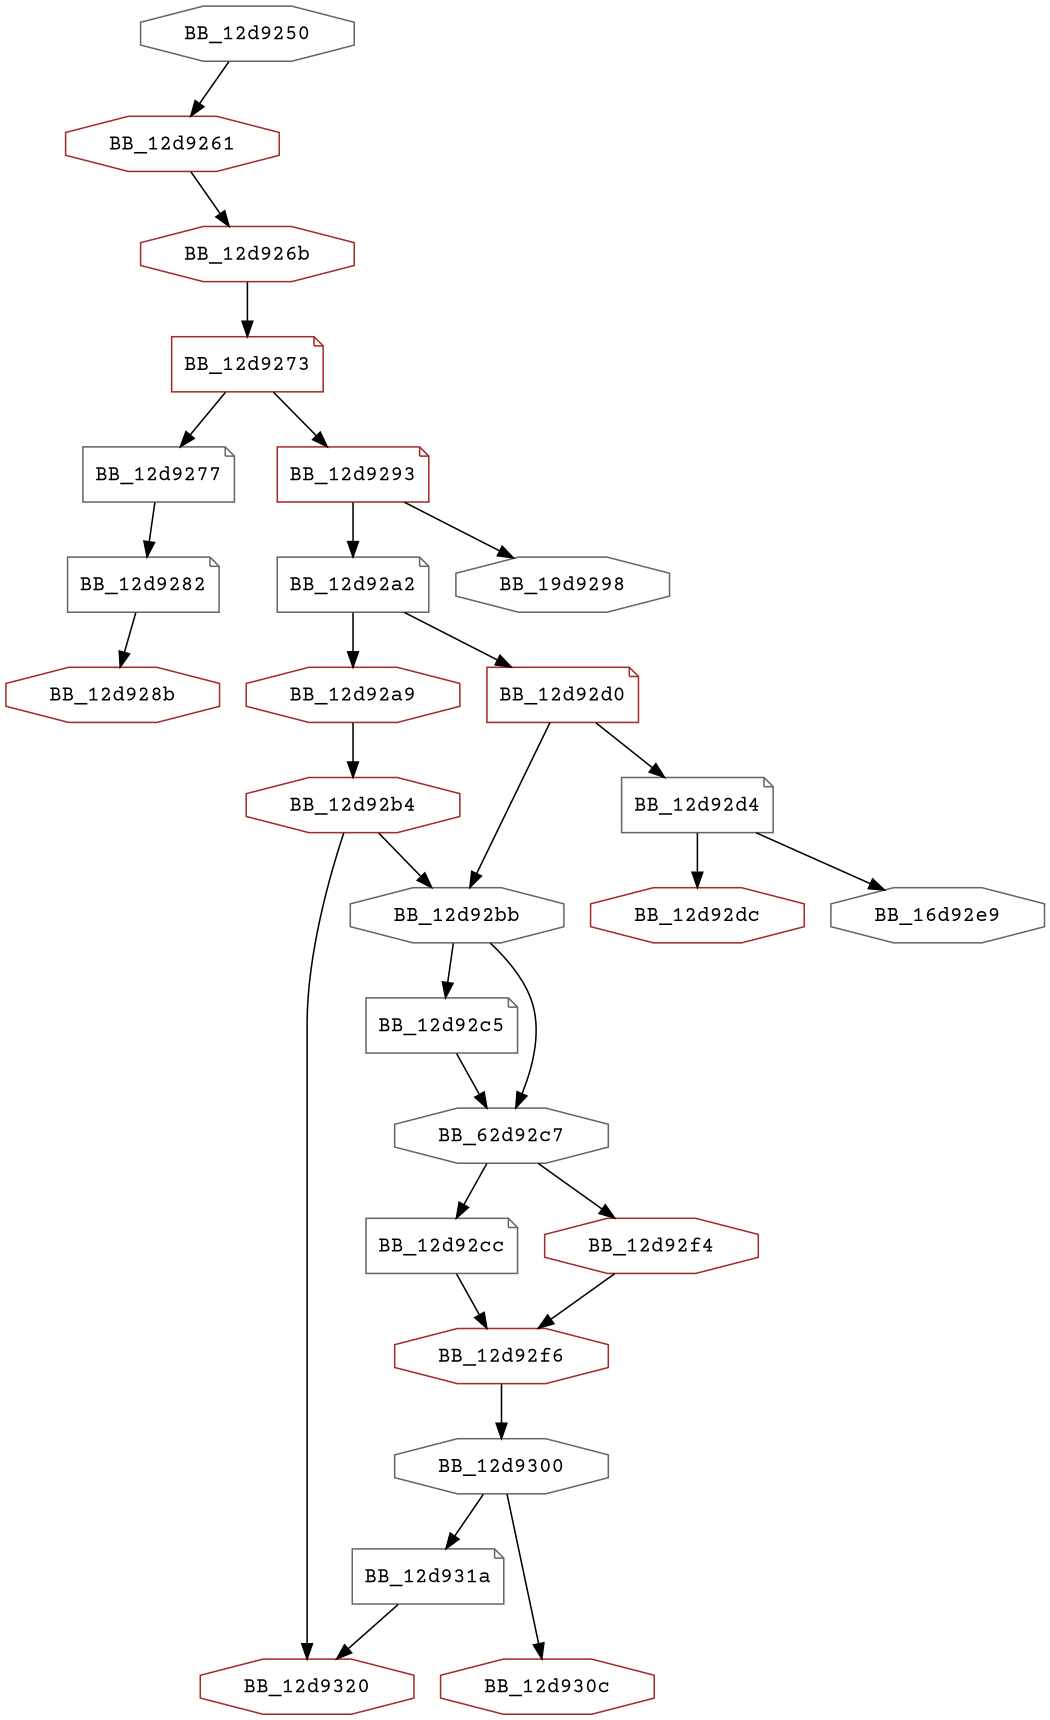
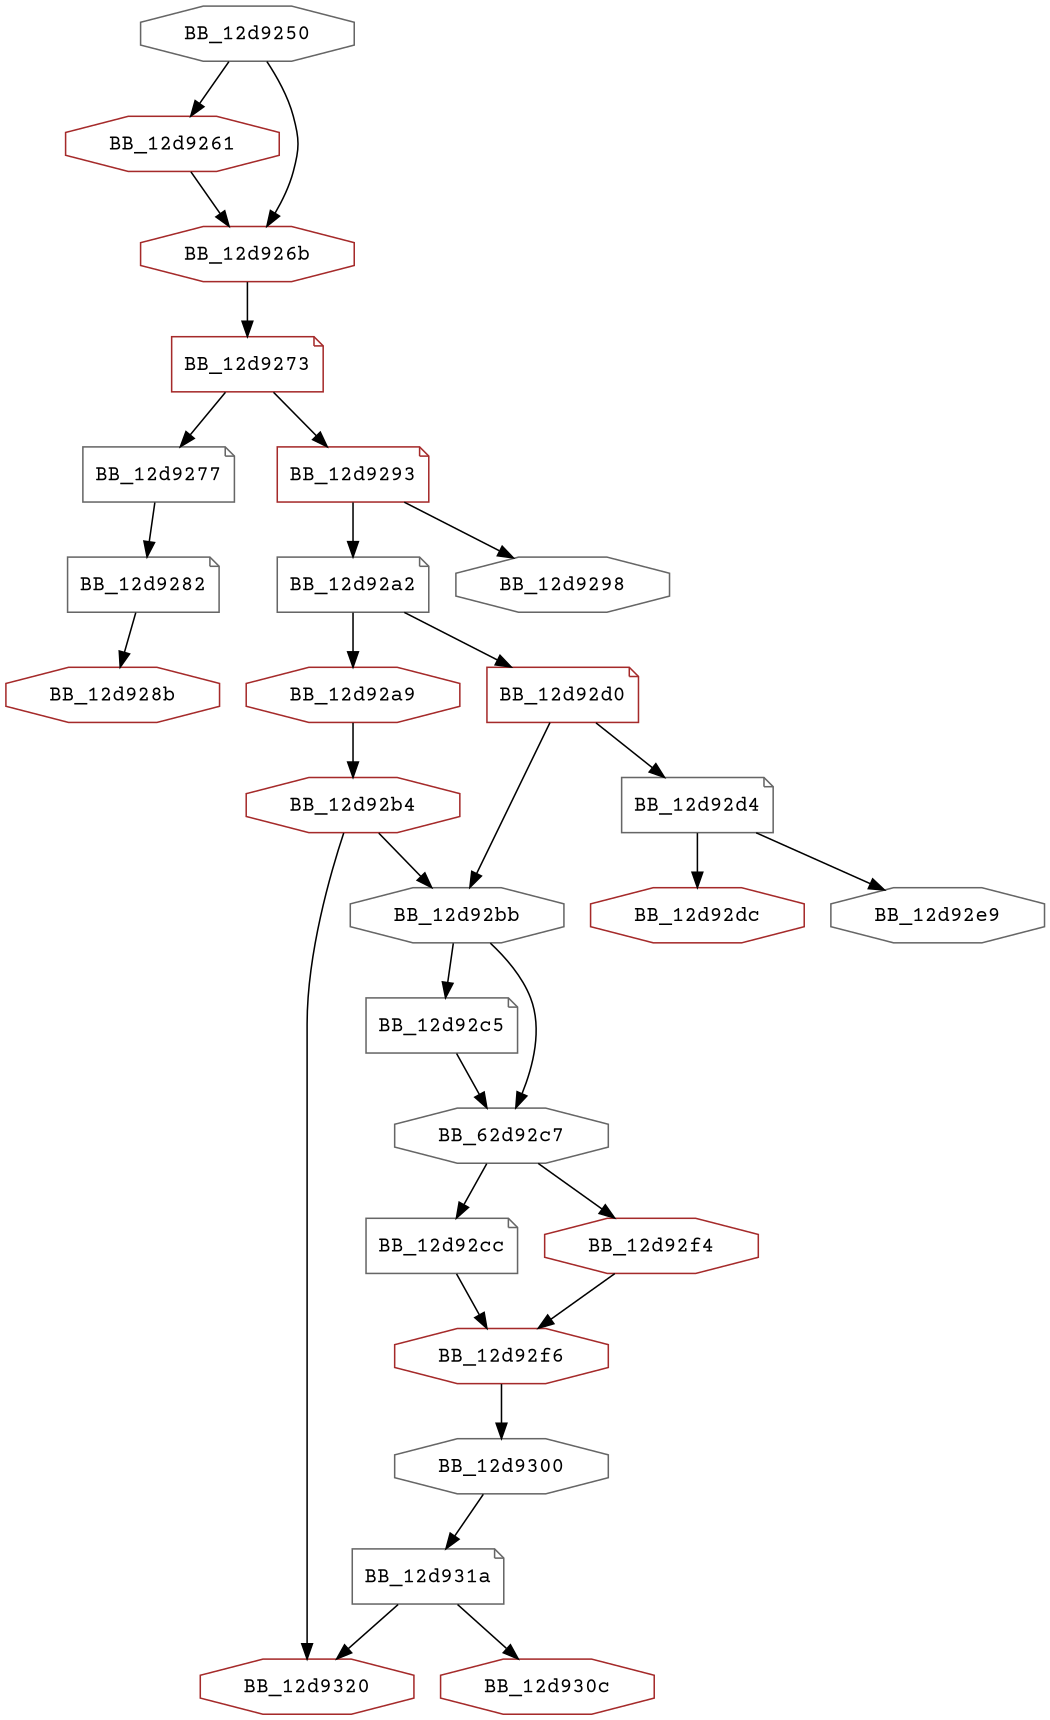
none -> (297, 136)
(563, 585) -> (563, 585)
(938, 915) -> (938, 915)
(523, 1569) -> (482, 1626)
